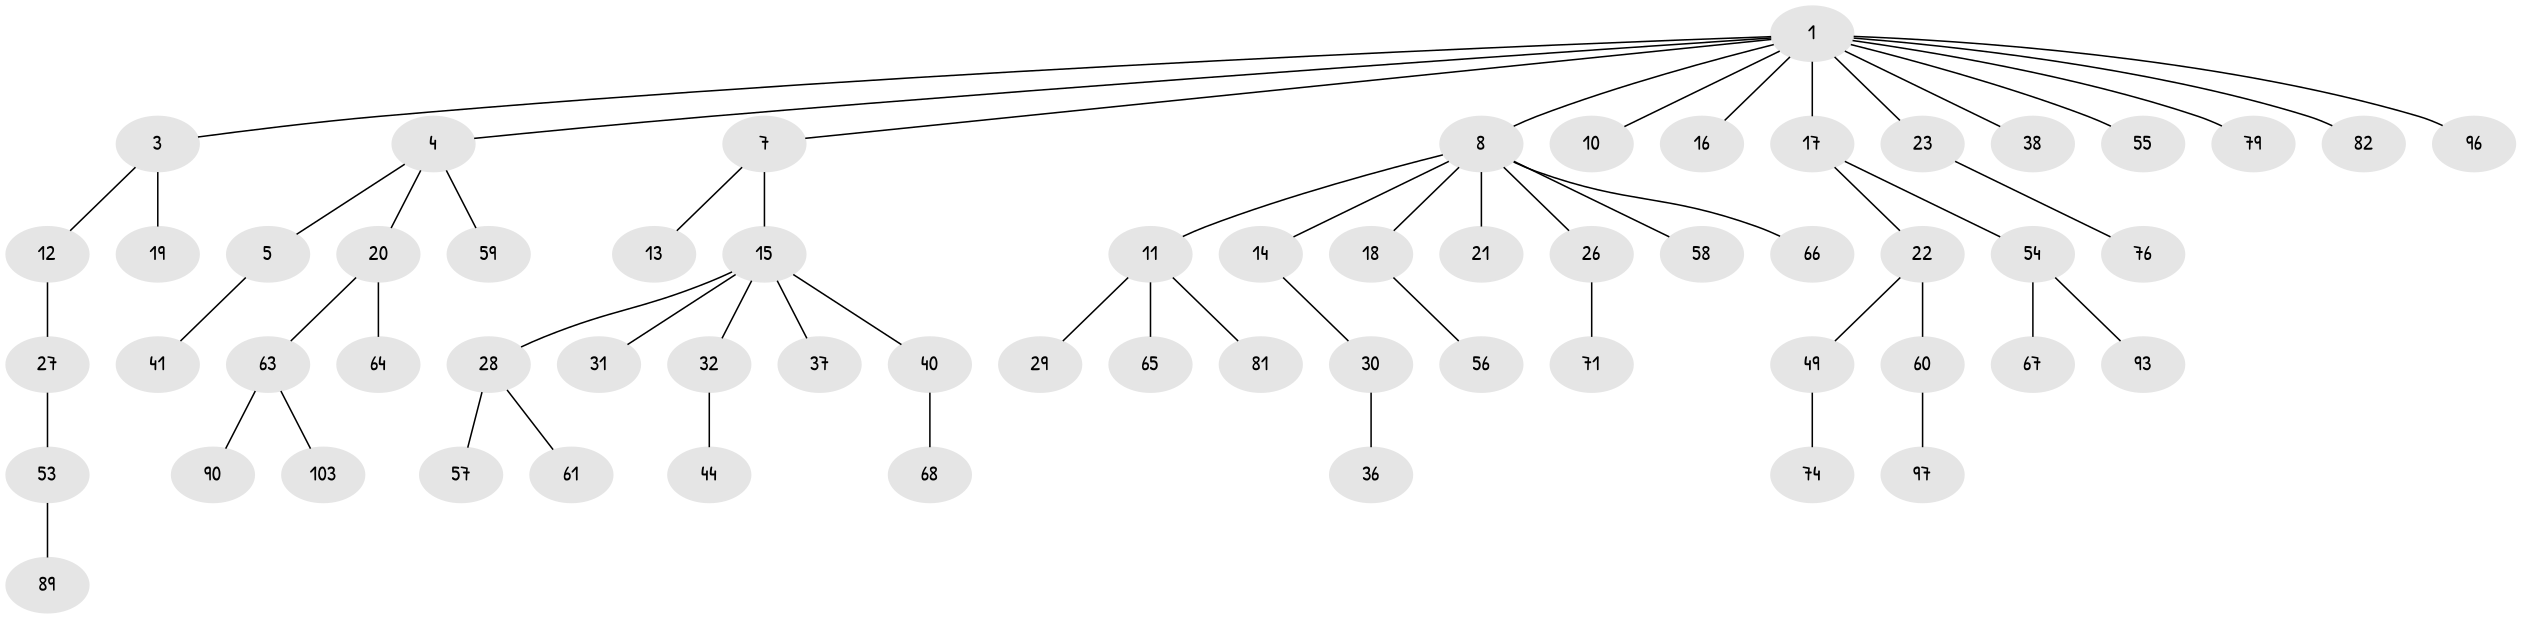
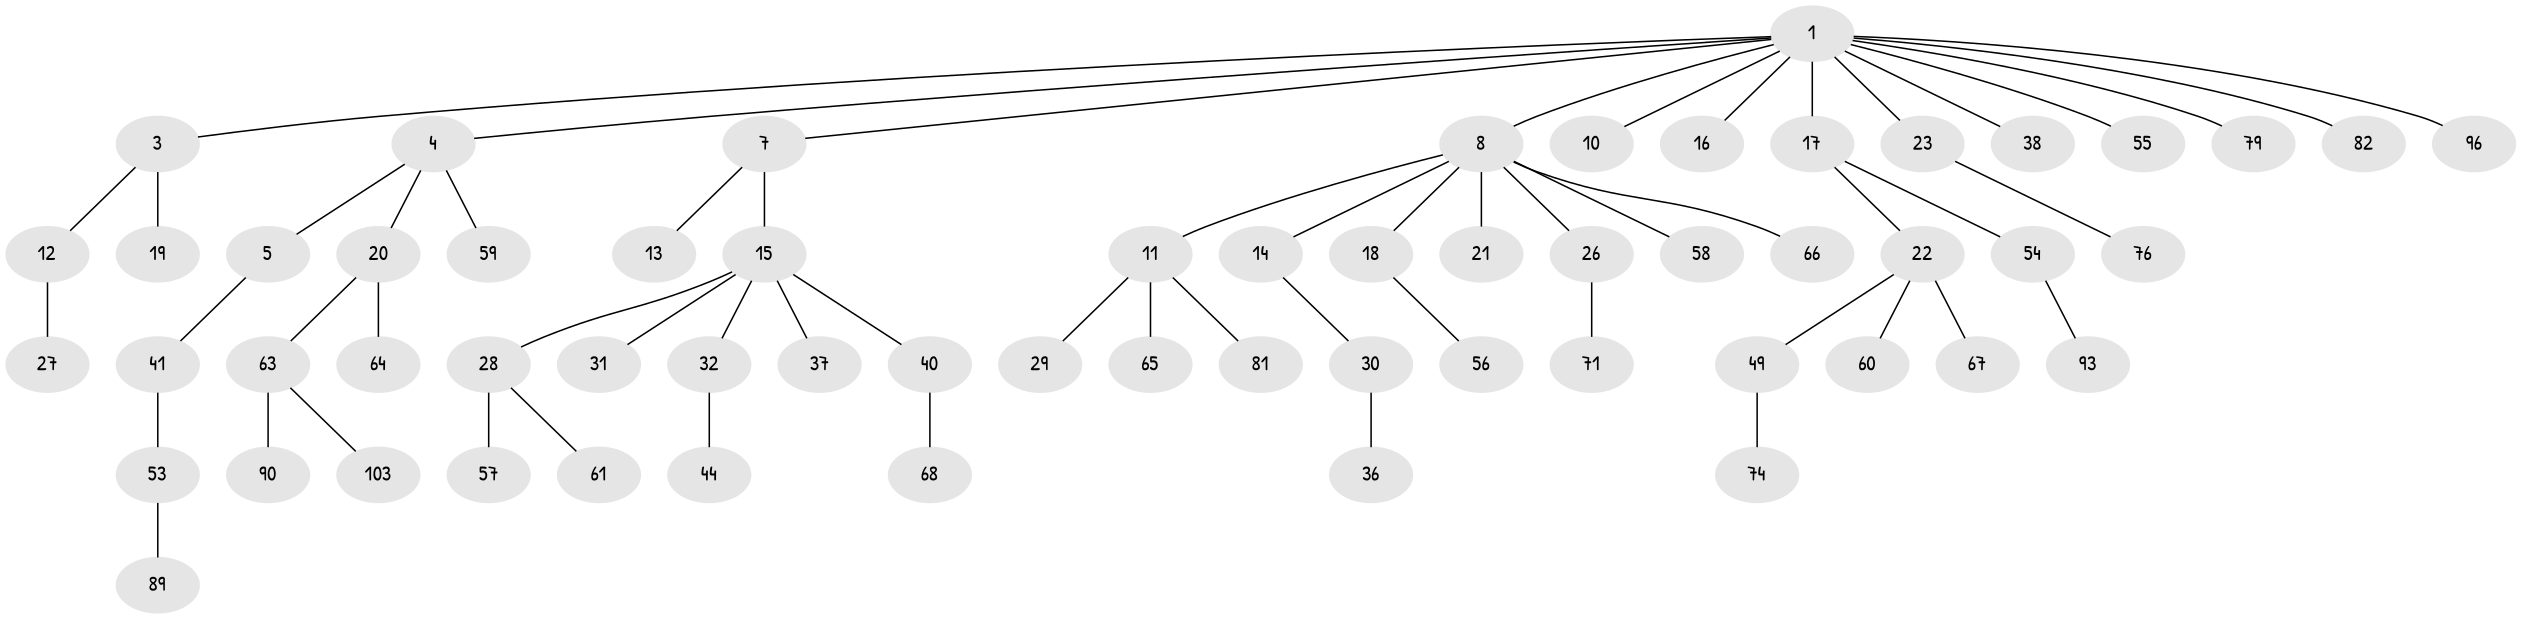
(2033, 310) -> (1950, 309)
(47, 420) -> (158, 420)
(1923, 475) -> none
